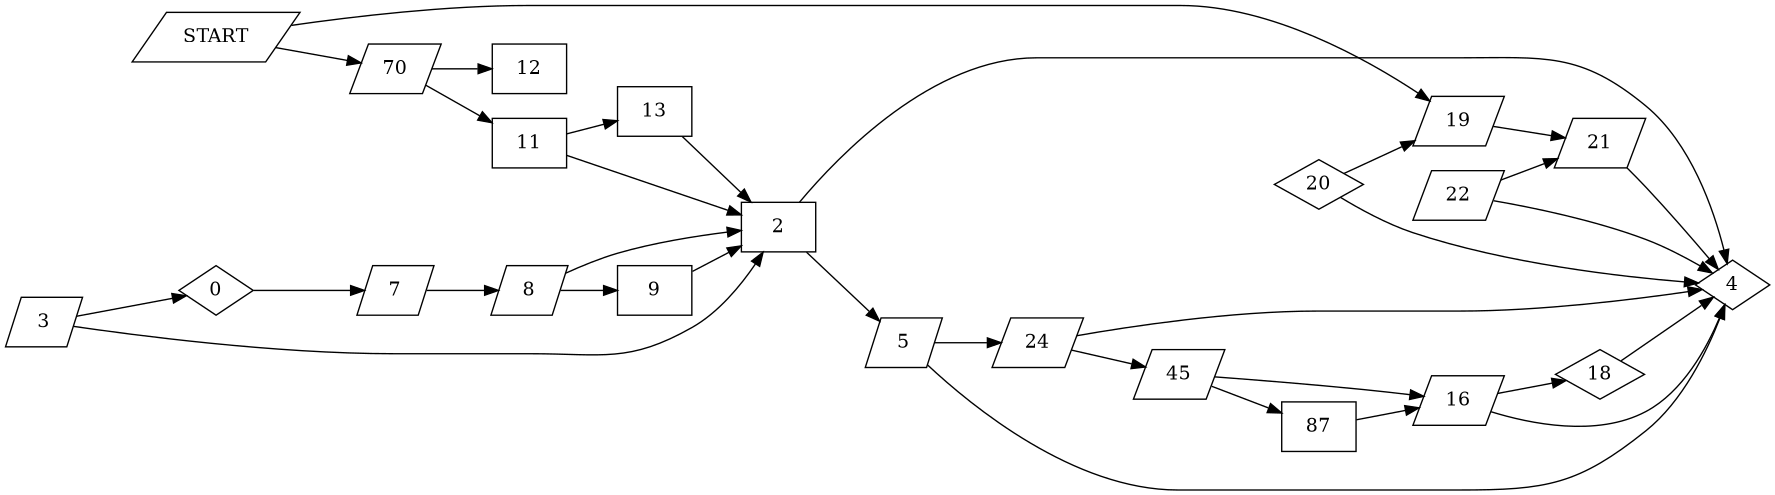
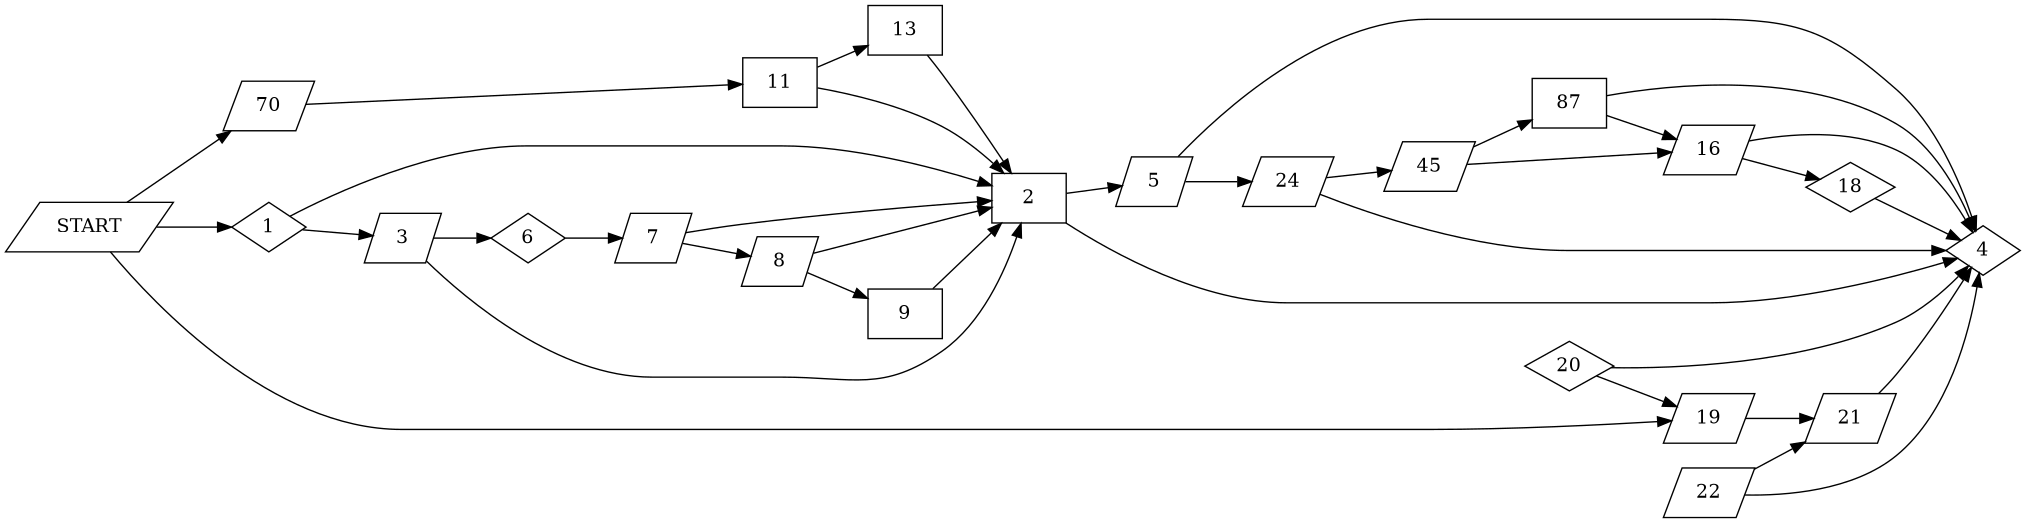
(529, 69) -> none
none -> (1815, 94)
none -> (831, 214)
none -> (269, 227)
(216, 290) -> (528, 238)
